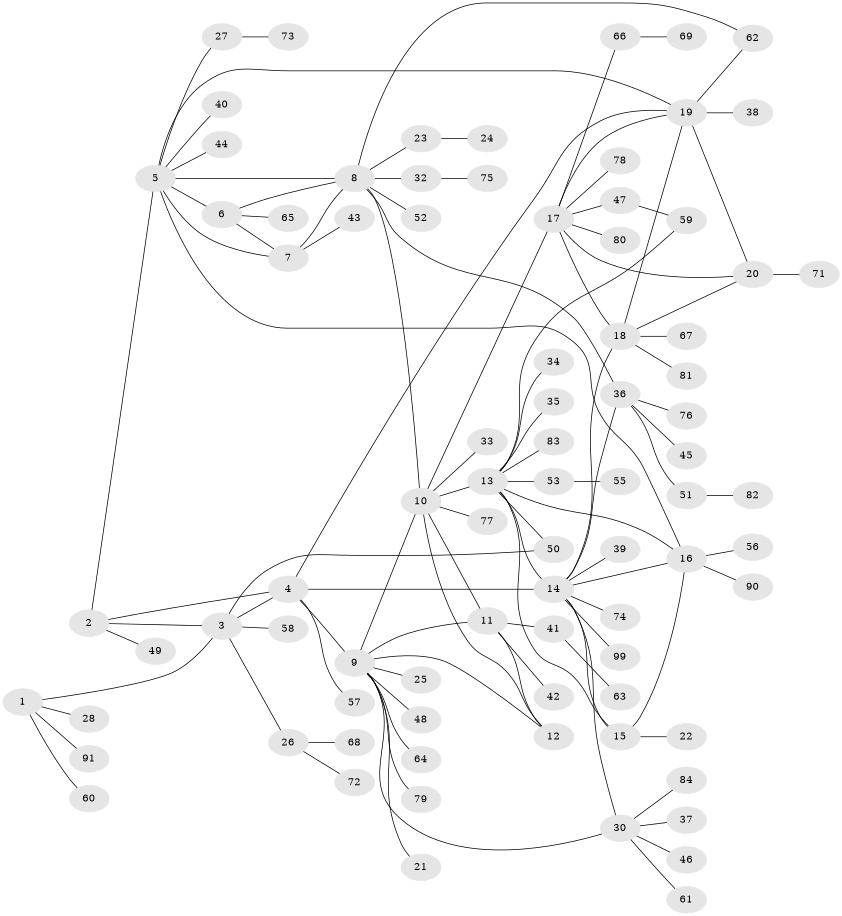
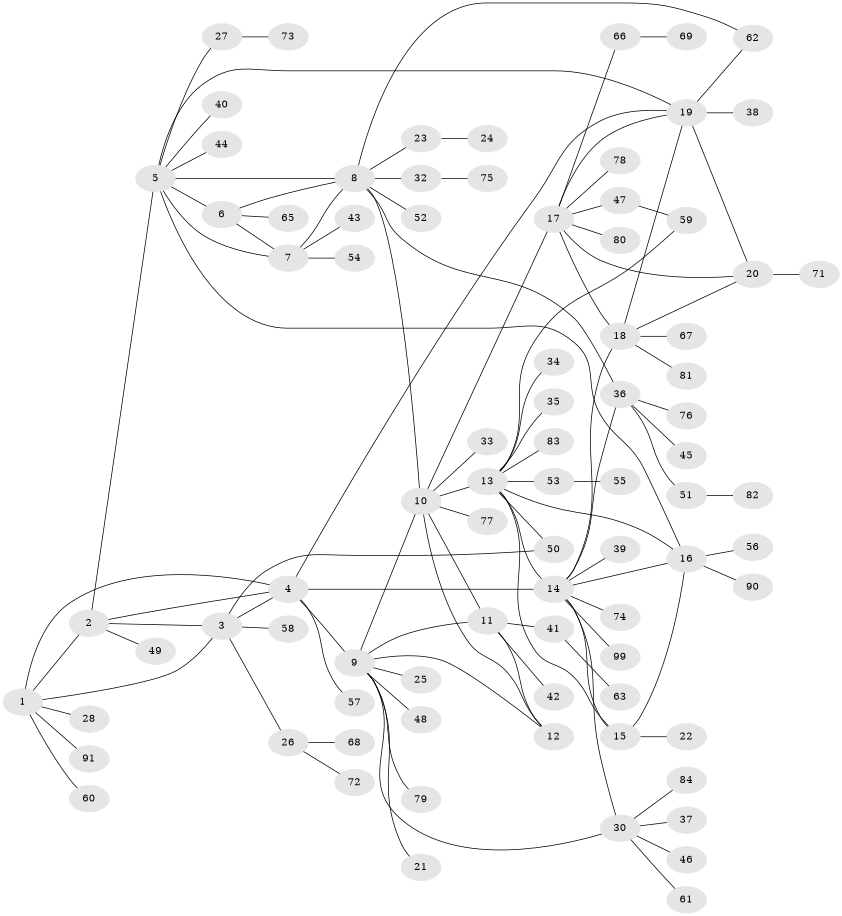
none -> (355, 258)
none -> (119, 582)
none -> (56, 663)
(421, 760) -> none
